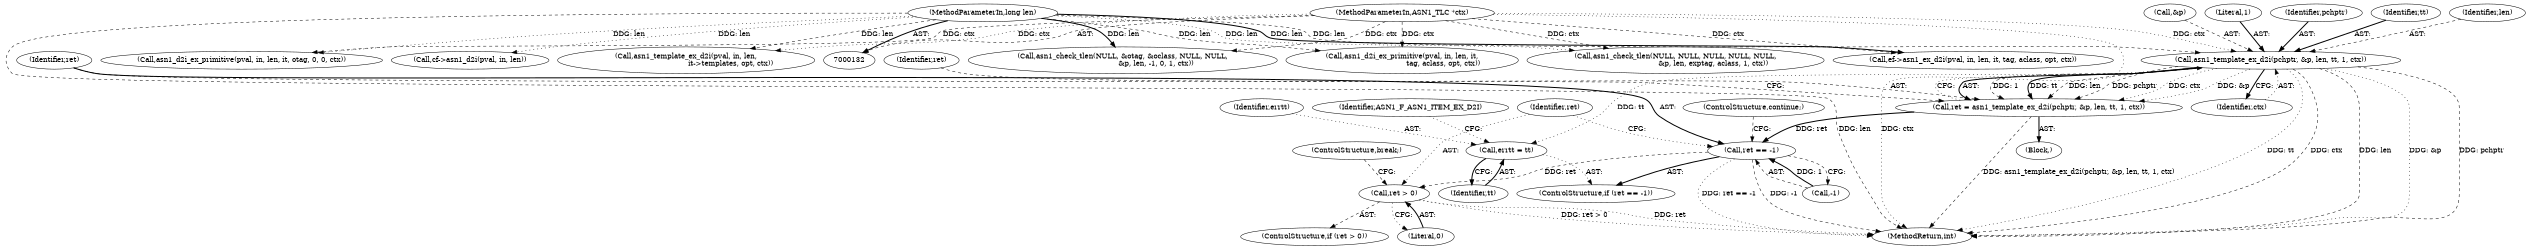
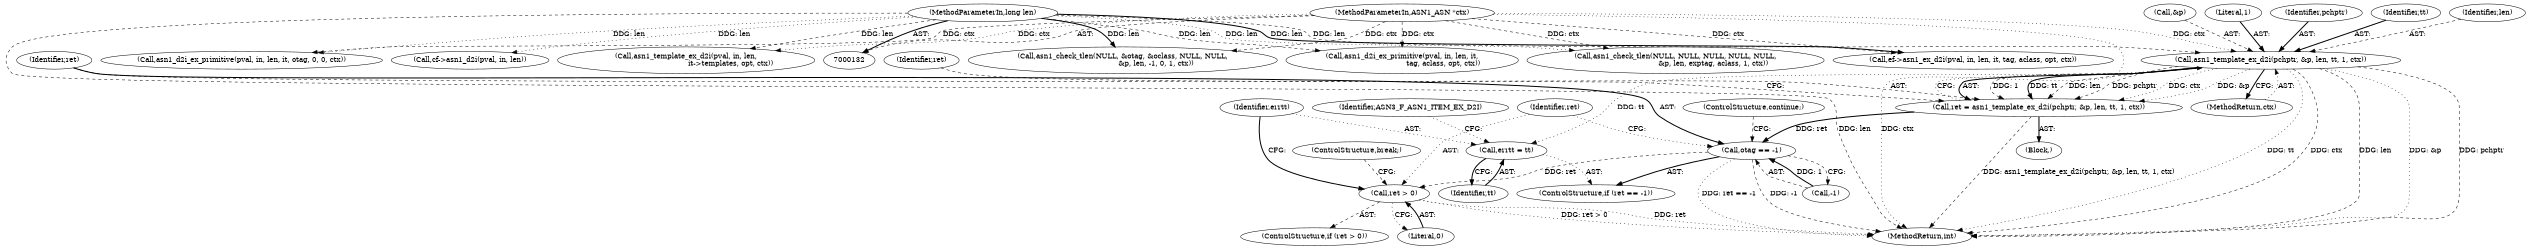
(1402, 13) -> (1402, 13)
(1411, 108) -> (1411, 108)
(2242, 108) -> (2242, 108)
(1752, 151) -> (1752, 151)
none -> (1290, 172)
